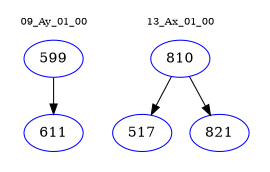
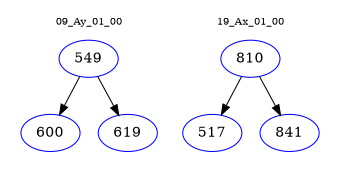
(181, 22) -> (251, 22)
(54, 59) -> (89, 59)
none -> (50, 133)
(54, 133) -> (128, 133)
(220, 133) -> (290, 133)
